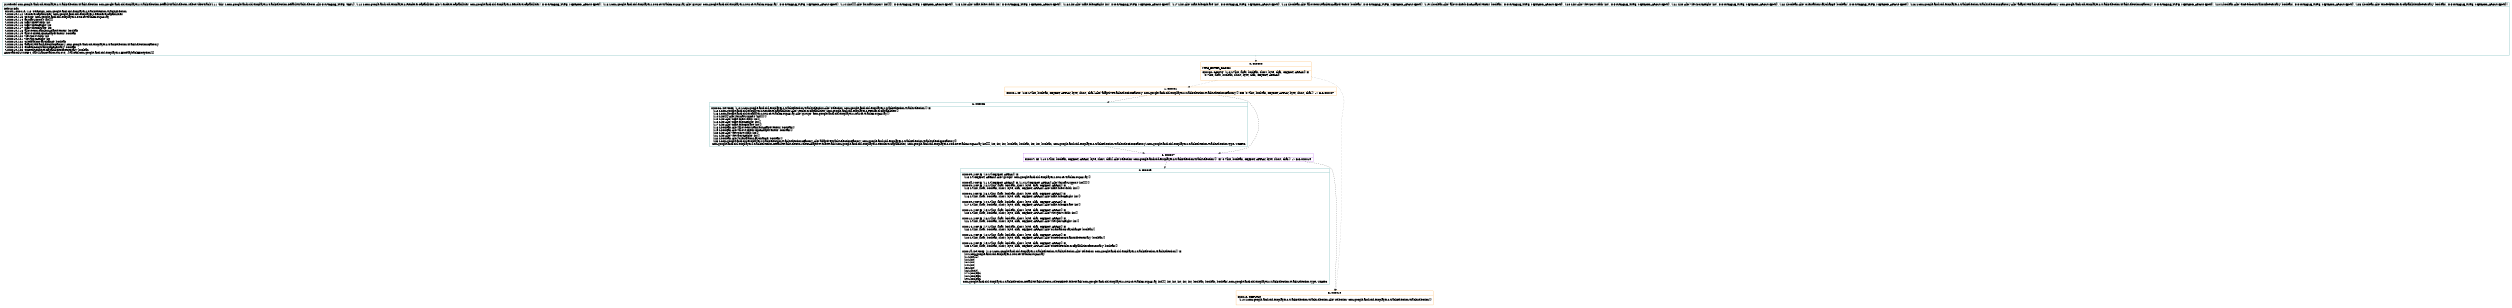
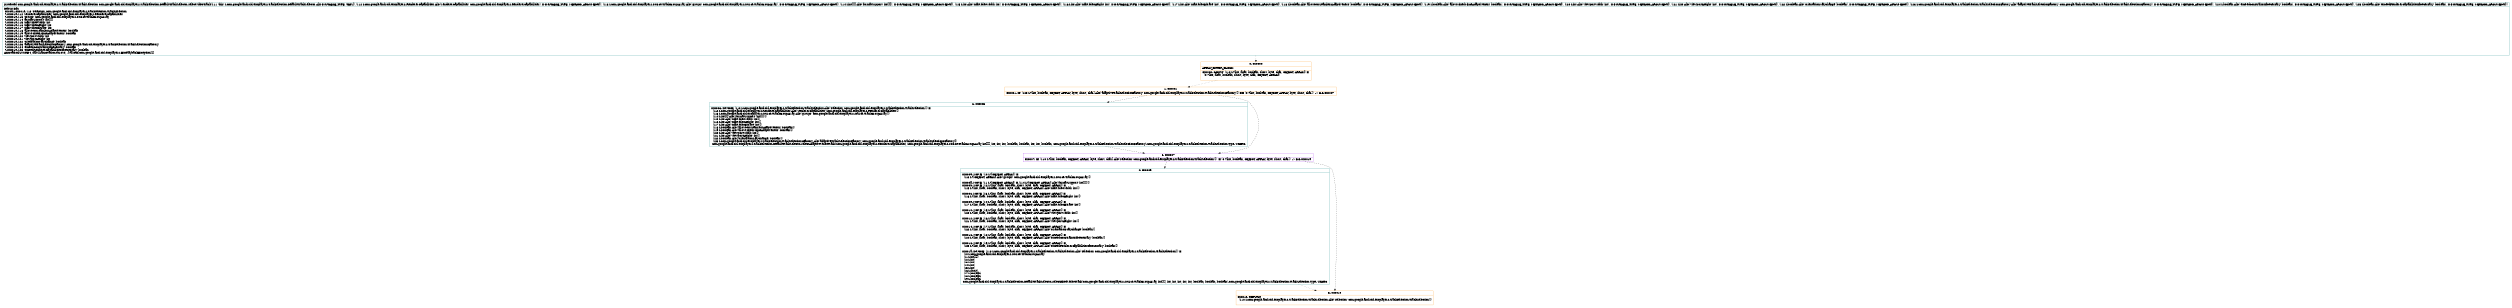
(1216, 68) -> (1218, 68)
(1342, 173) -> (1307, 287)
